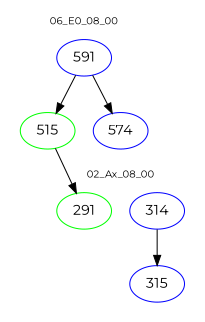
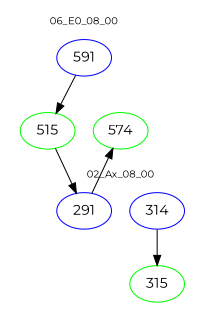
(100, 90) -> (100, 176)
(121, 131) -> (121, 131)
(84, 211) -> (84, 211)
(157, 284) -> (157, 284)
